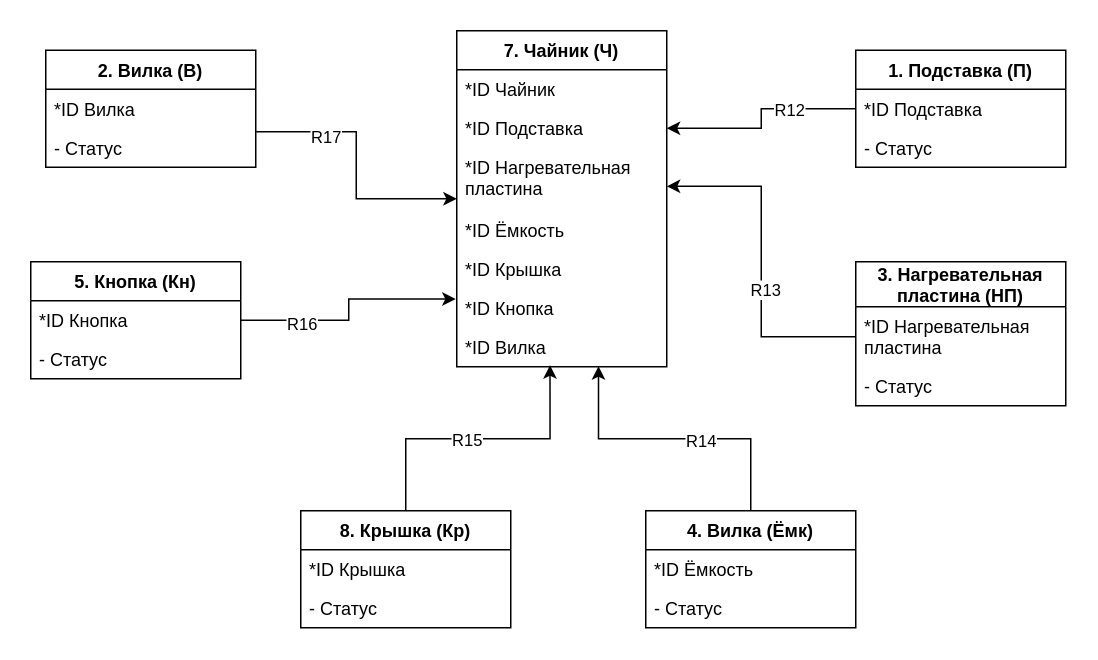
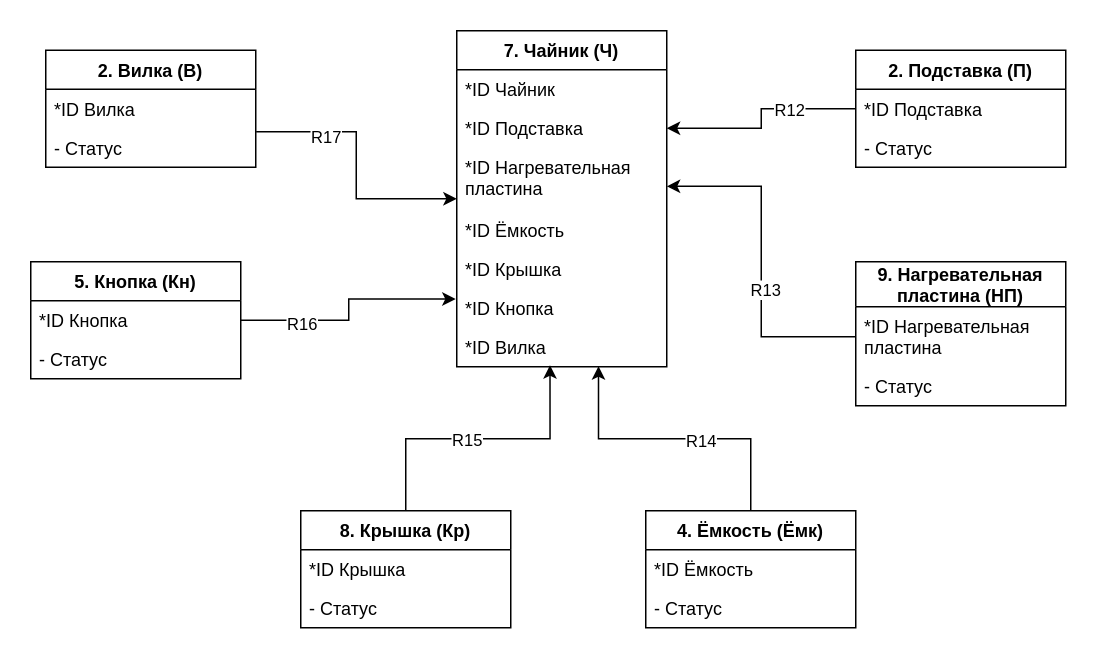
(960, 71) -> (960, 71)
(960, 275) -> (960, 275)
(750, 531) -> (750, 531)
